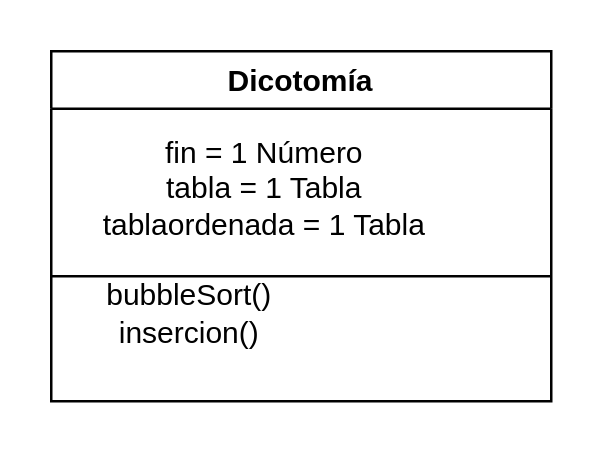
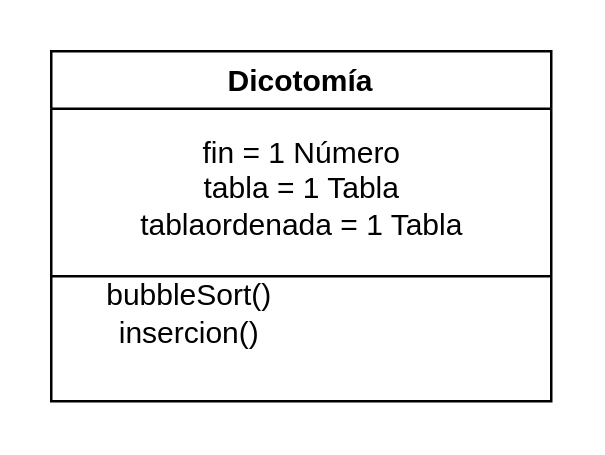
(264, 189) -> (301, 189)
